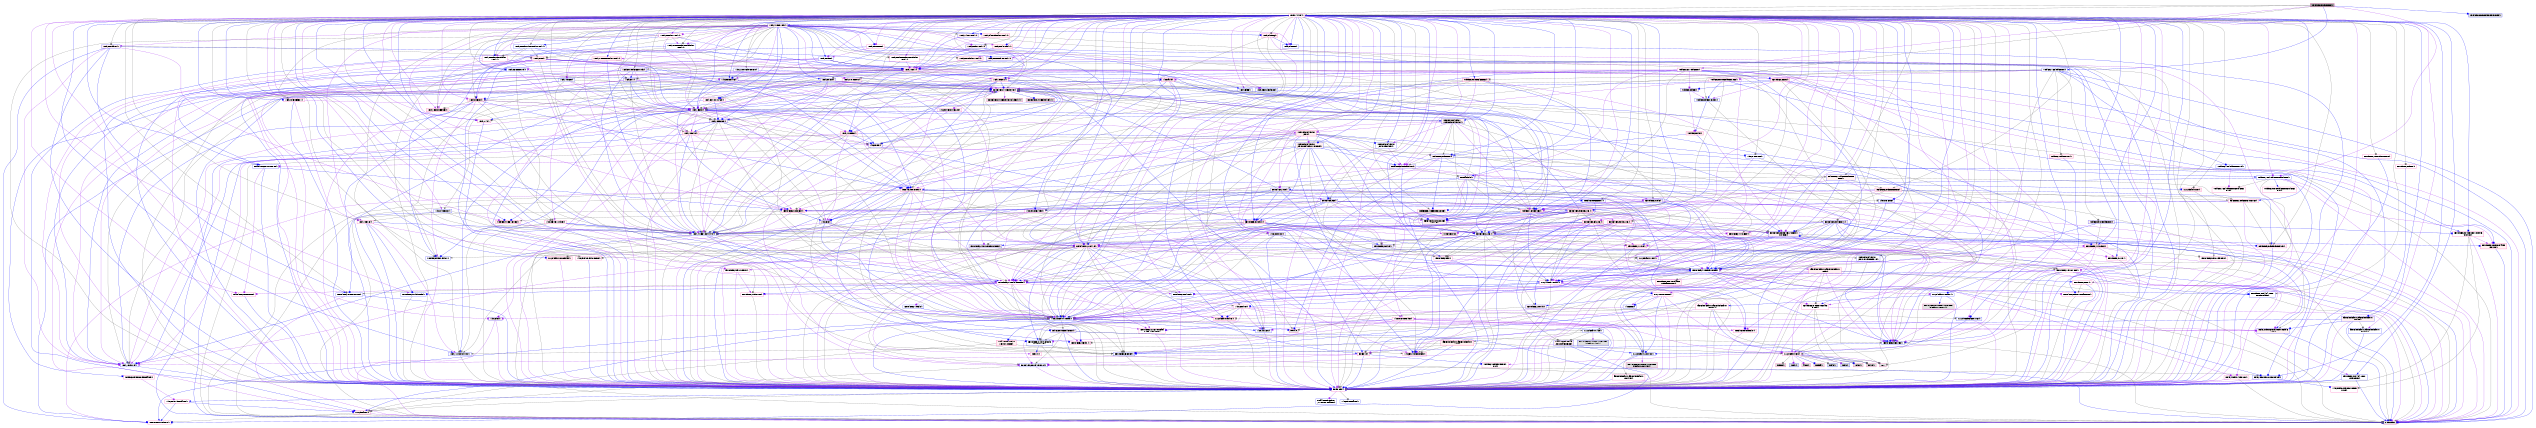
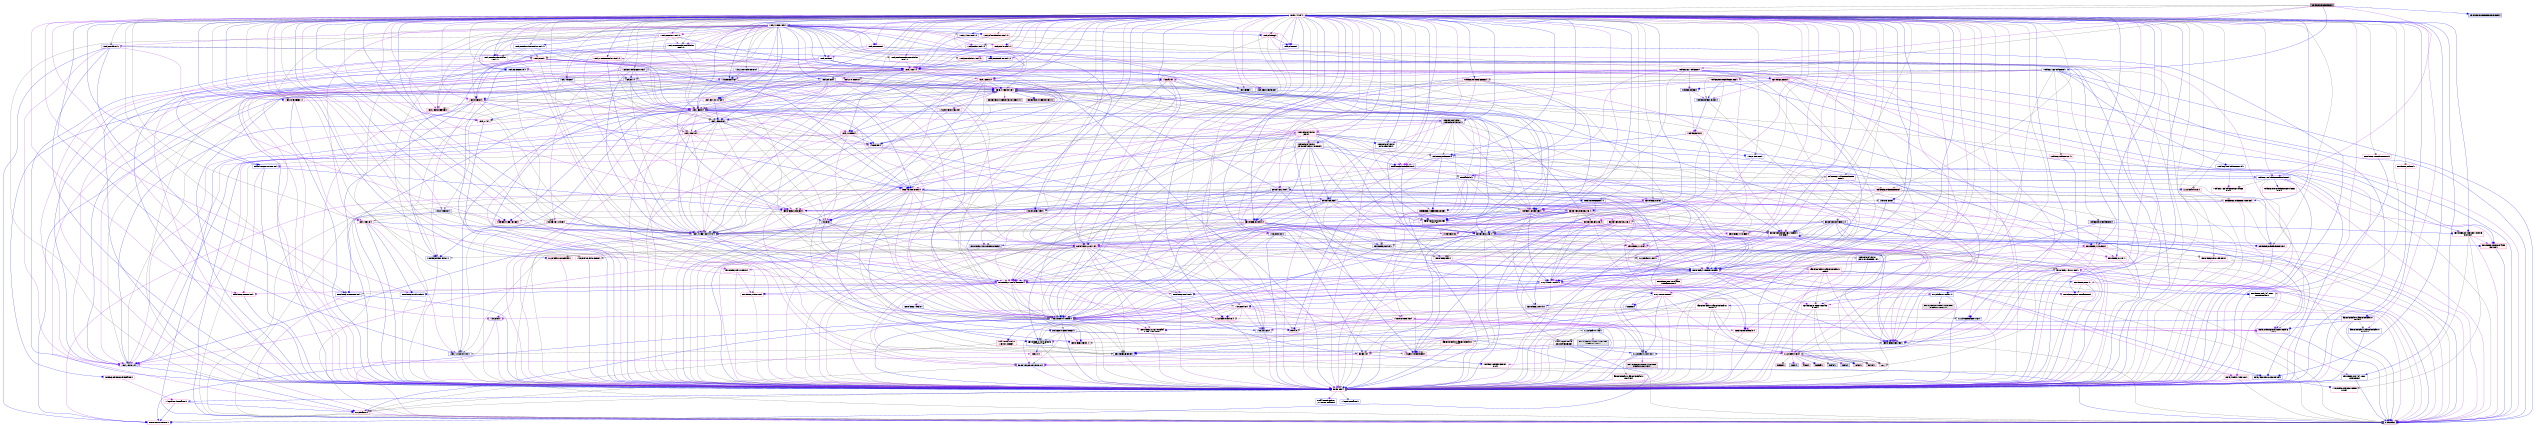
(1005, 90) -> (1005, 90)
